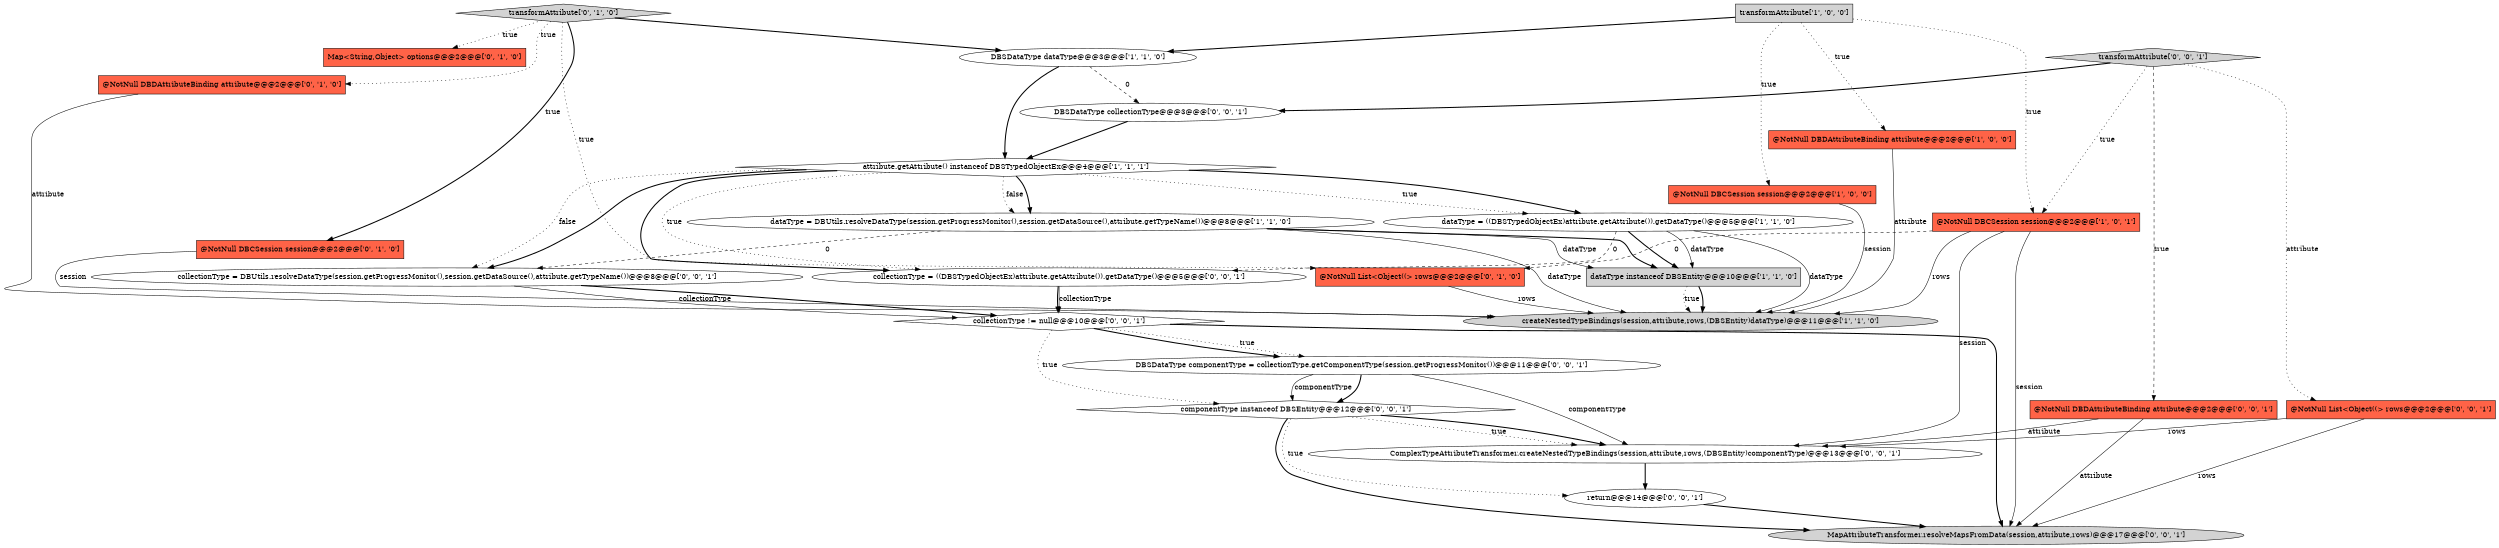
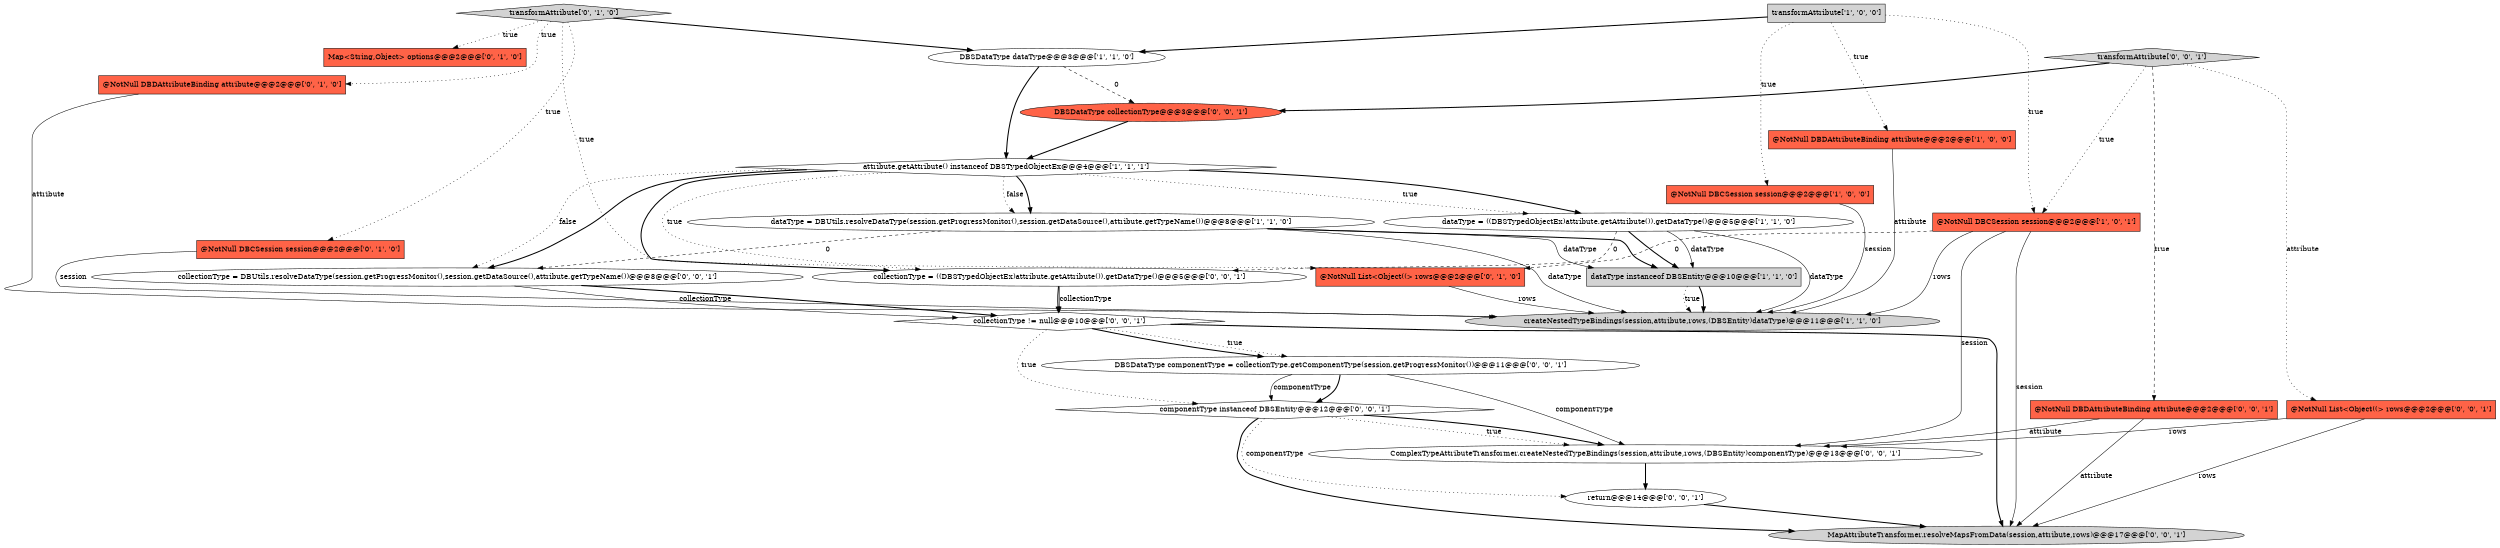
(1151, 112) -> (1151, 112)
(486, 160) -> (486, 160)
(1296, 454) -> (1275, 454)
